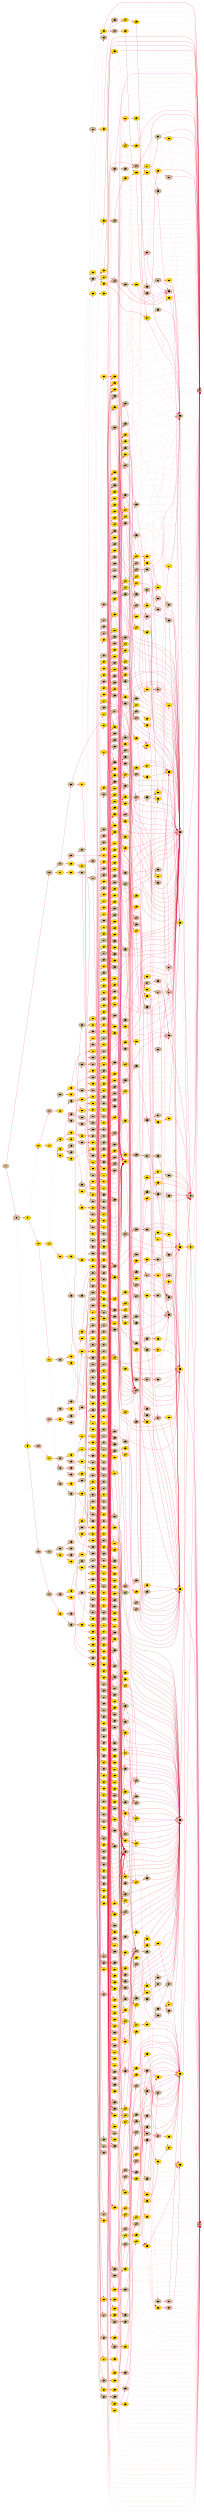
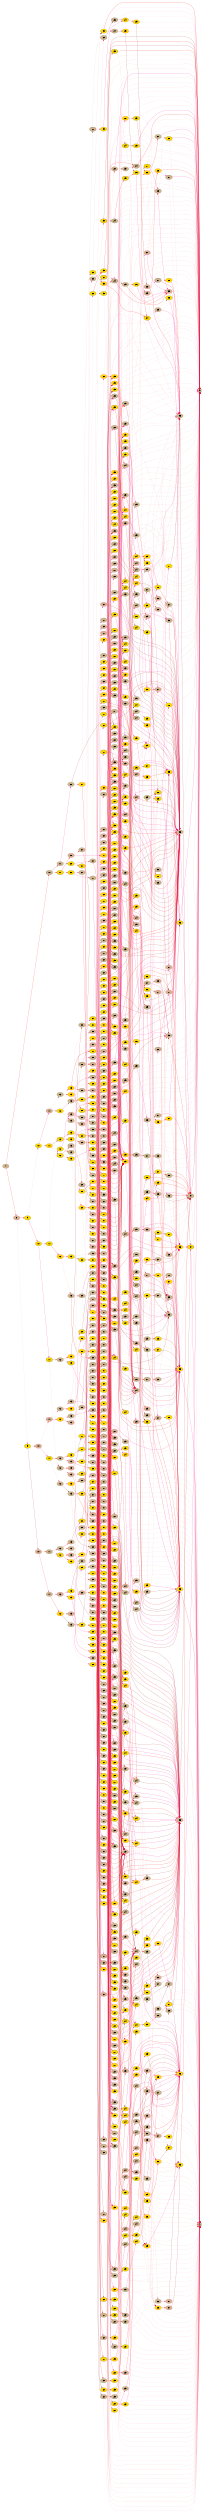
(17, 1218) -> (17, 1218)
